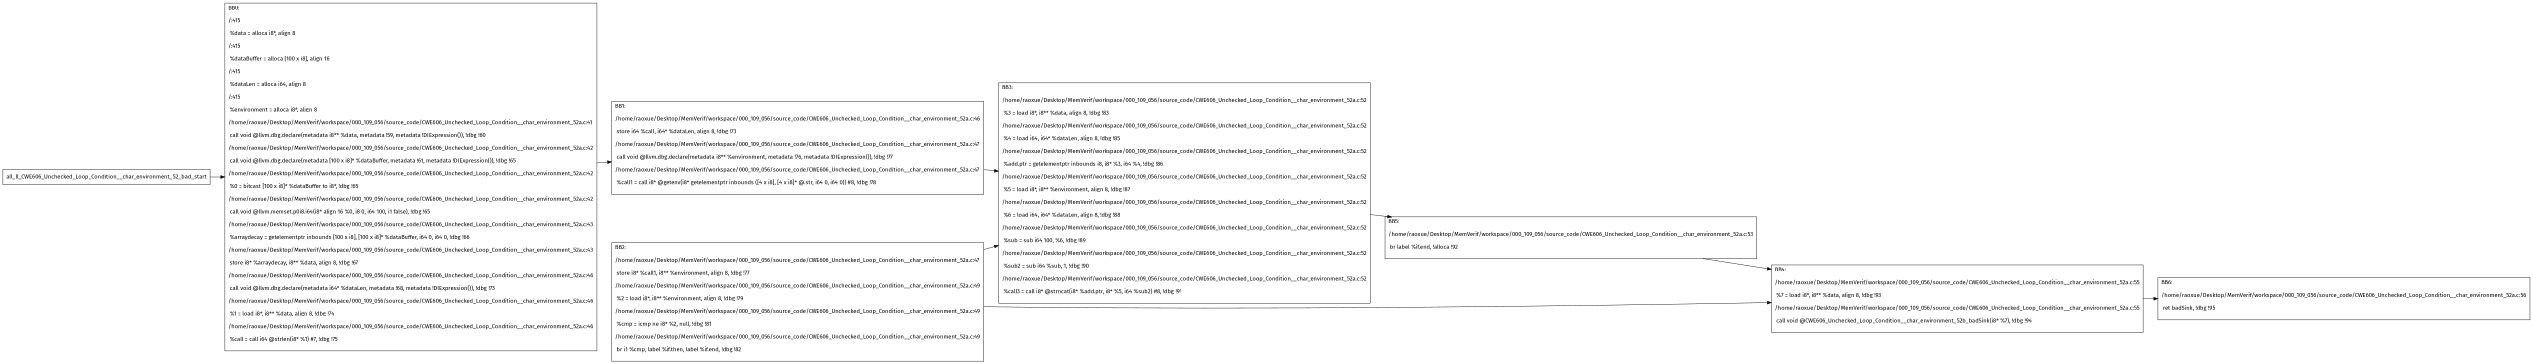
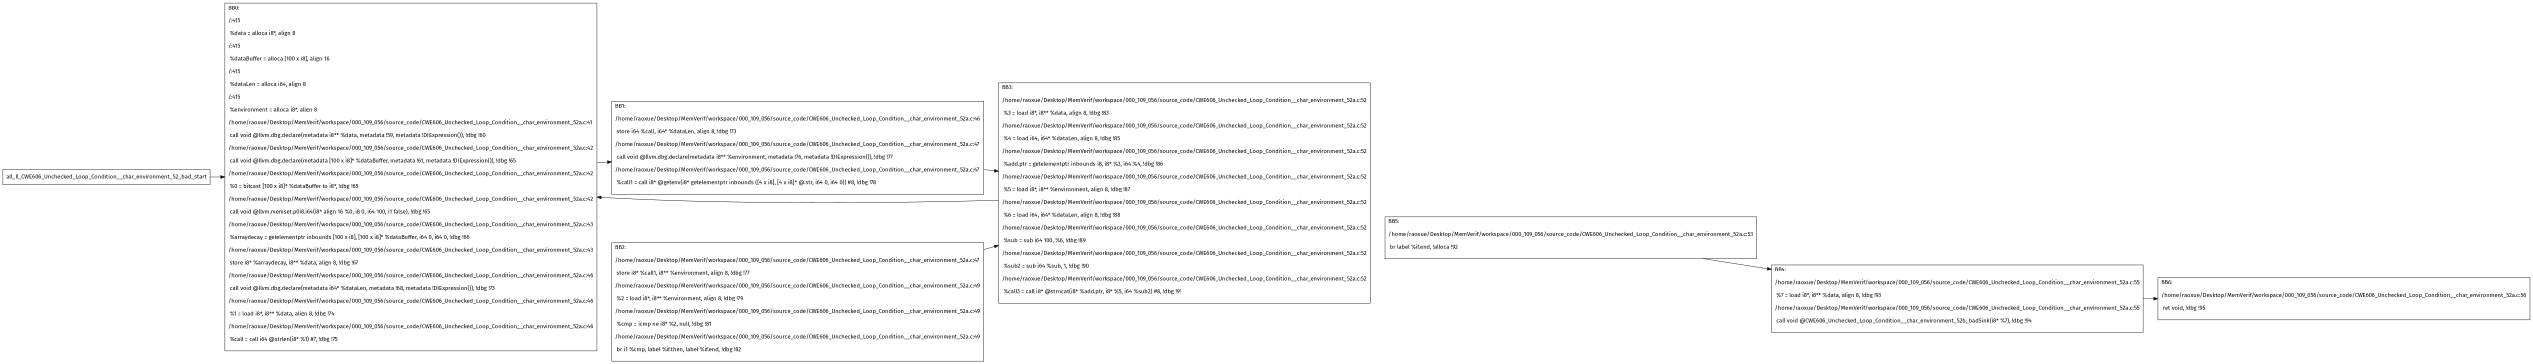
(1379, 216) -> (800, 203)
(1376, 308) -> none
(2188, 308) -> (2183, 308)
